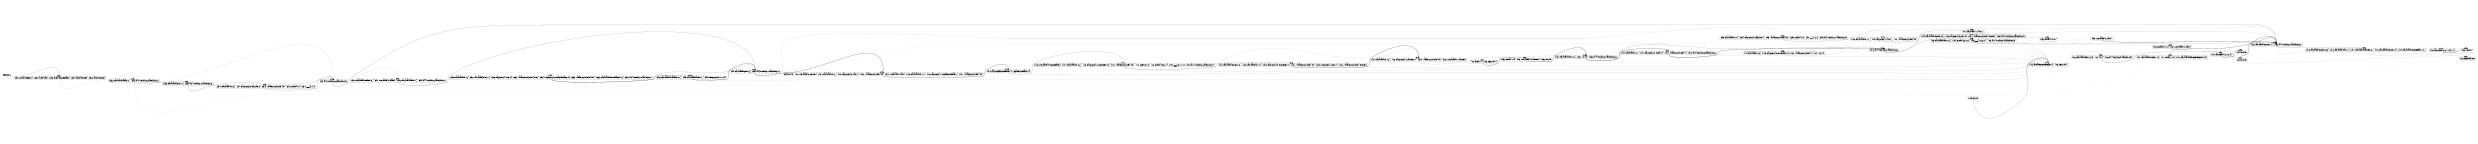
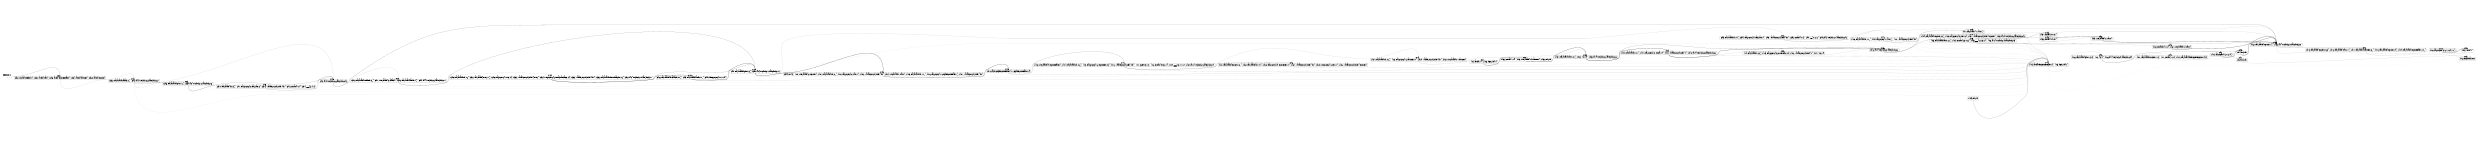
none -> (2048, 35)
(1364, 67) -> none
